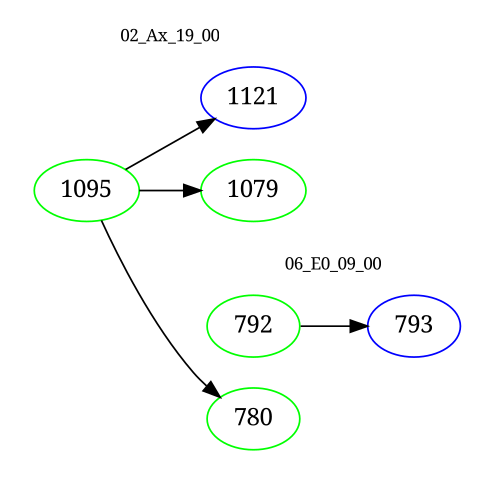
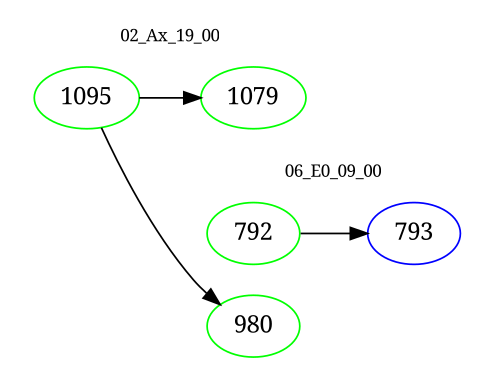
(253, 98) -> none
(253, 419) -> (253, 326)
